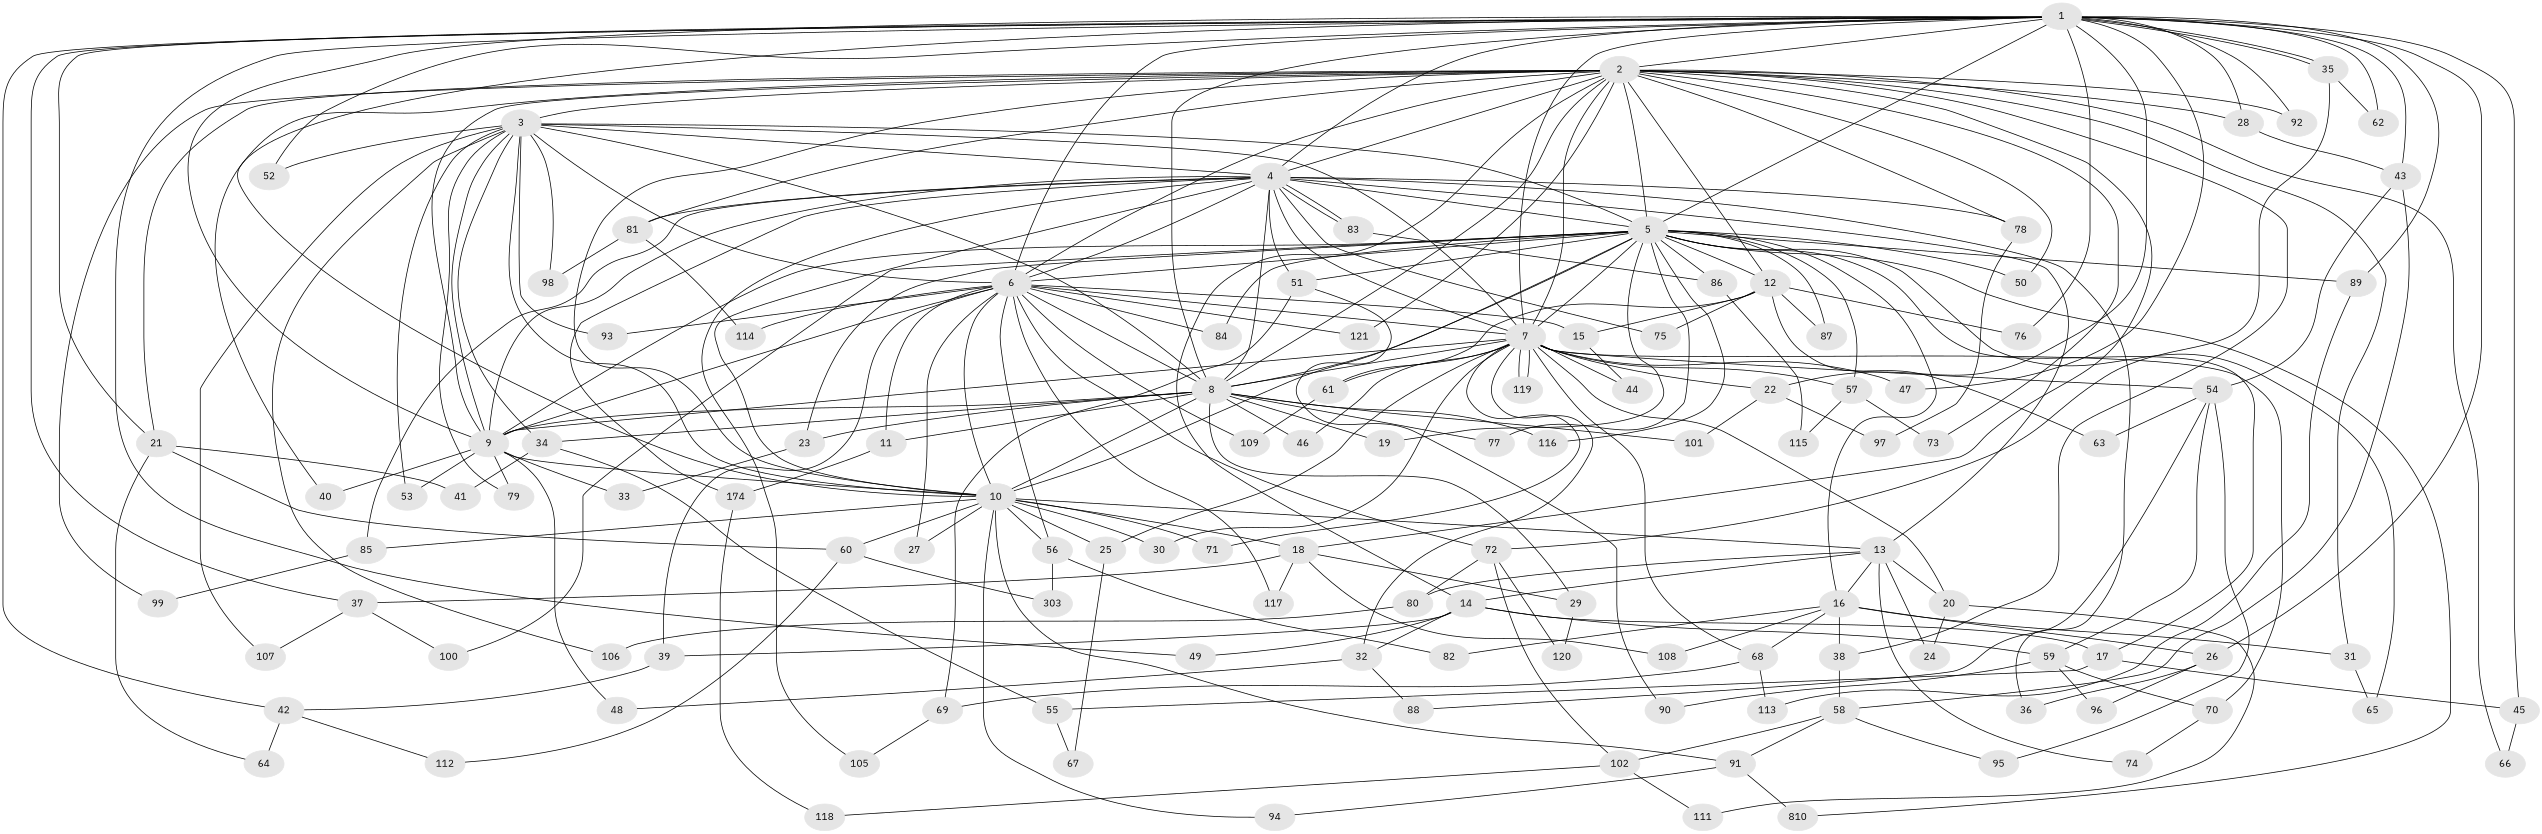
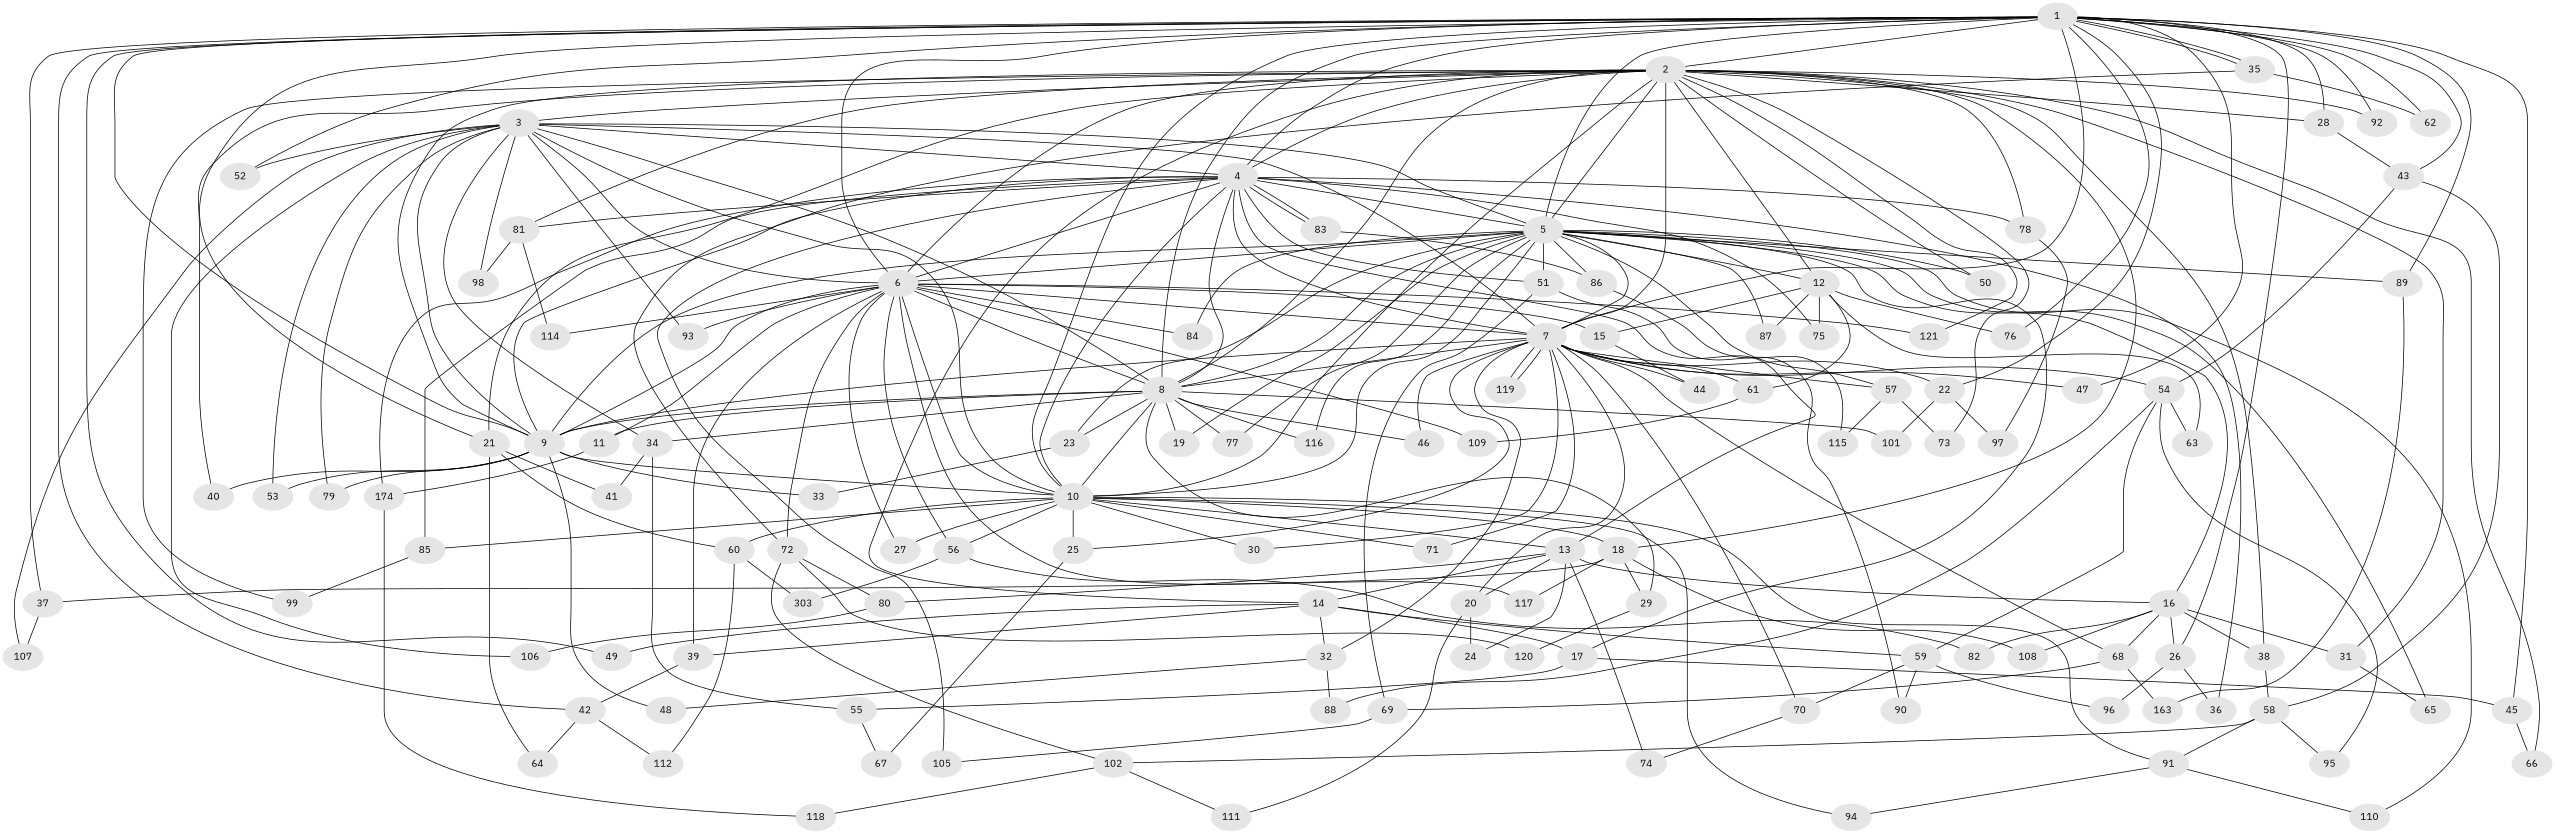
(449, 657) -> none
(1767, 711) -> (2163, 711)
(1798, 817) -> (2370, 817)
